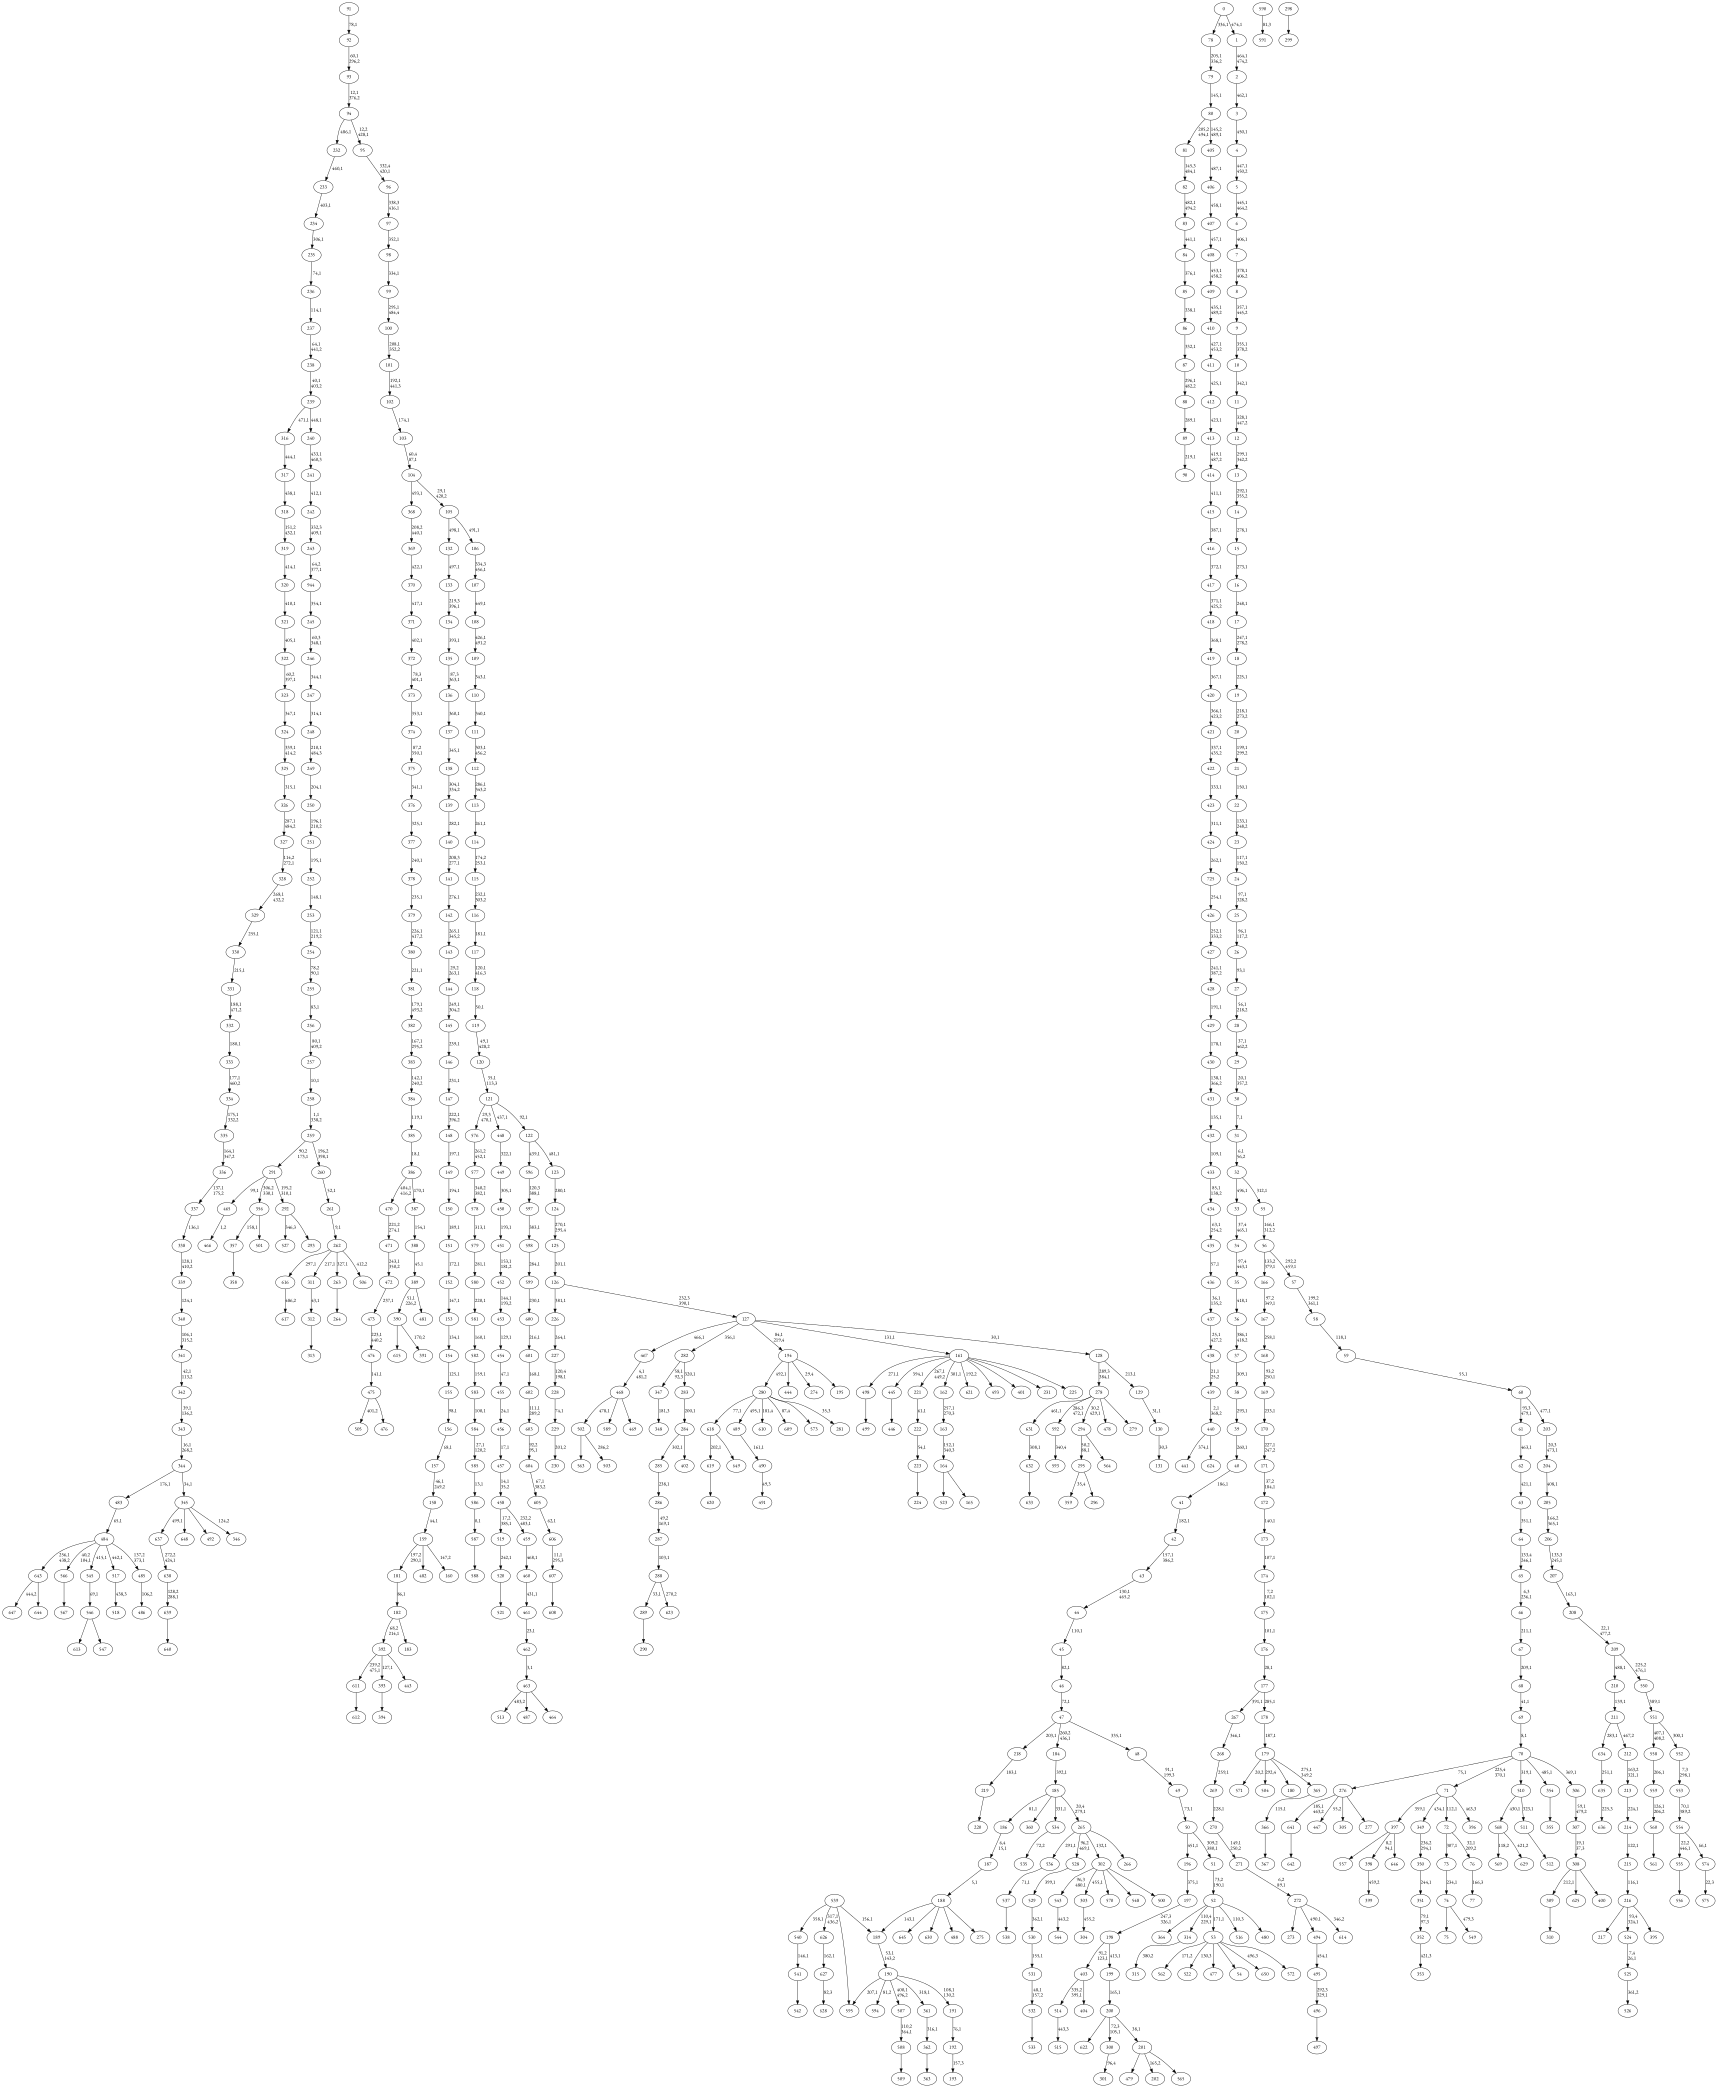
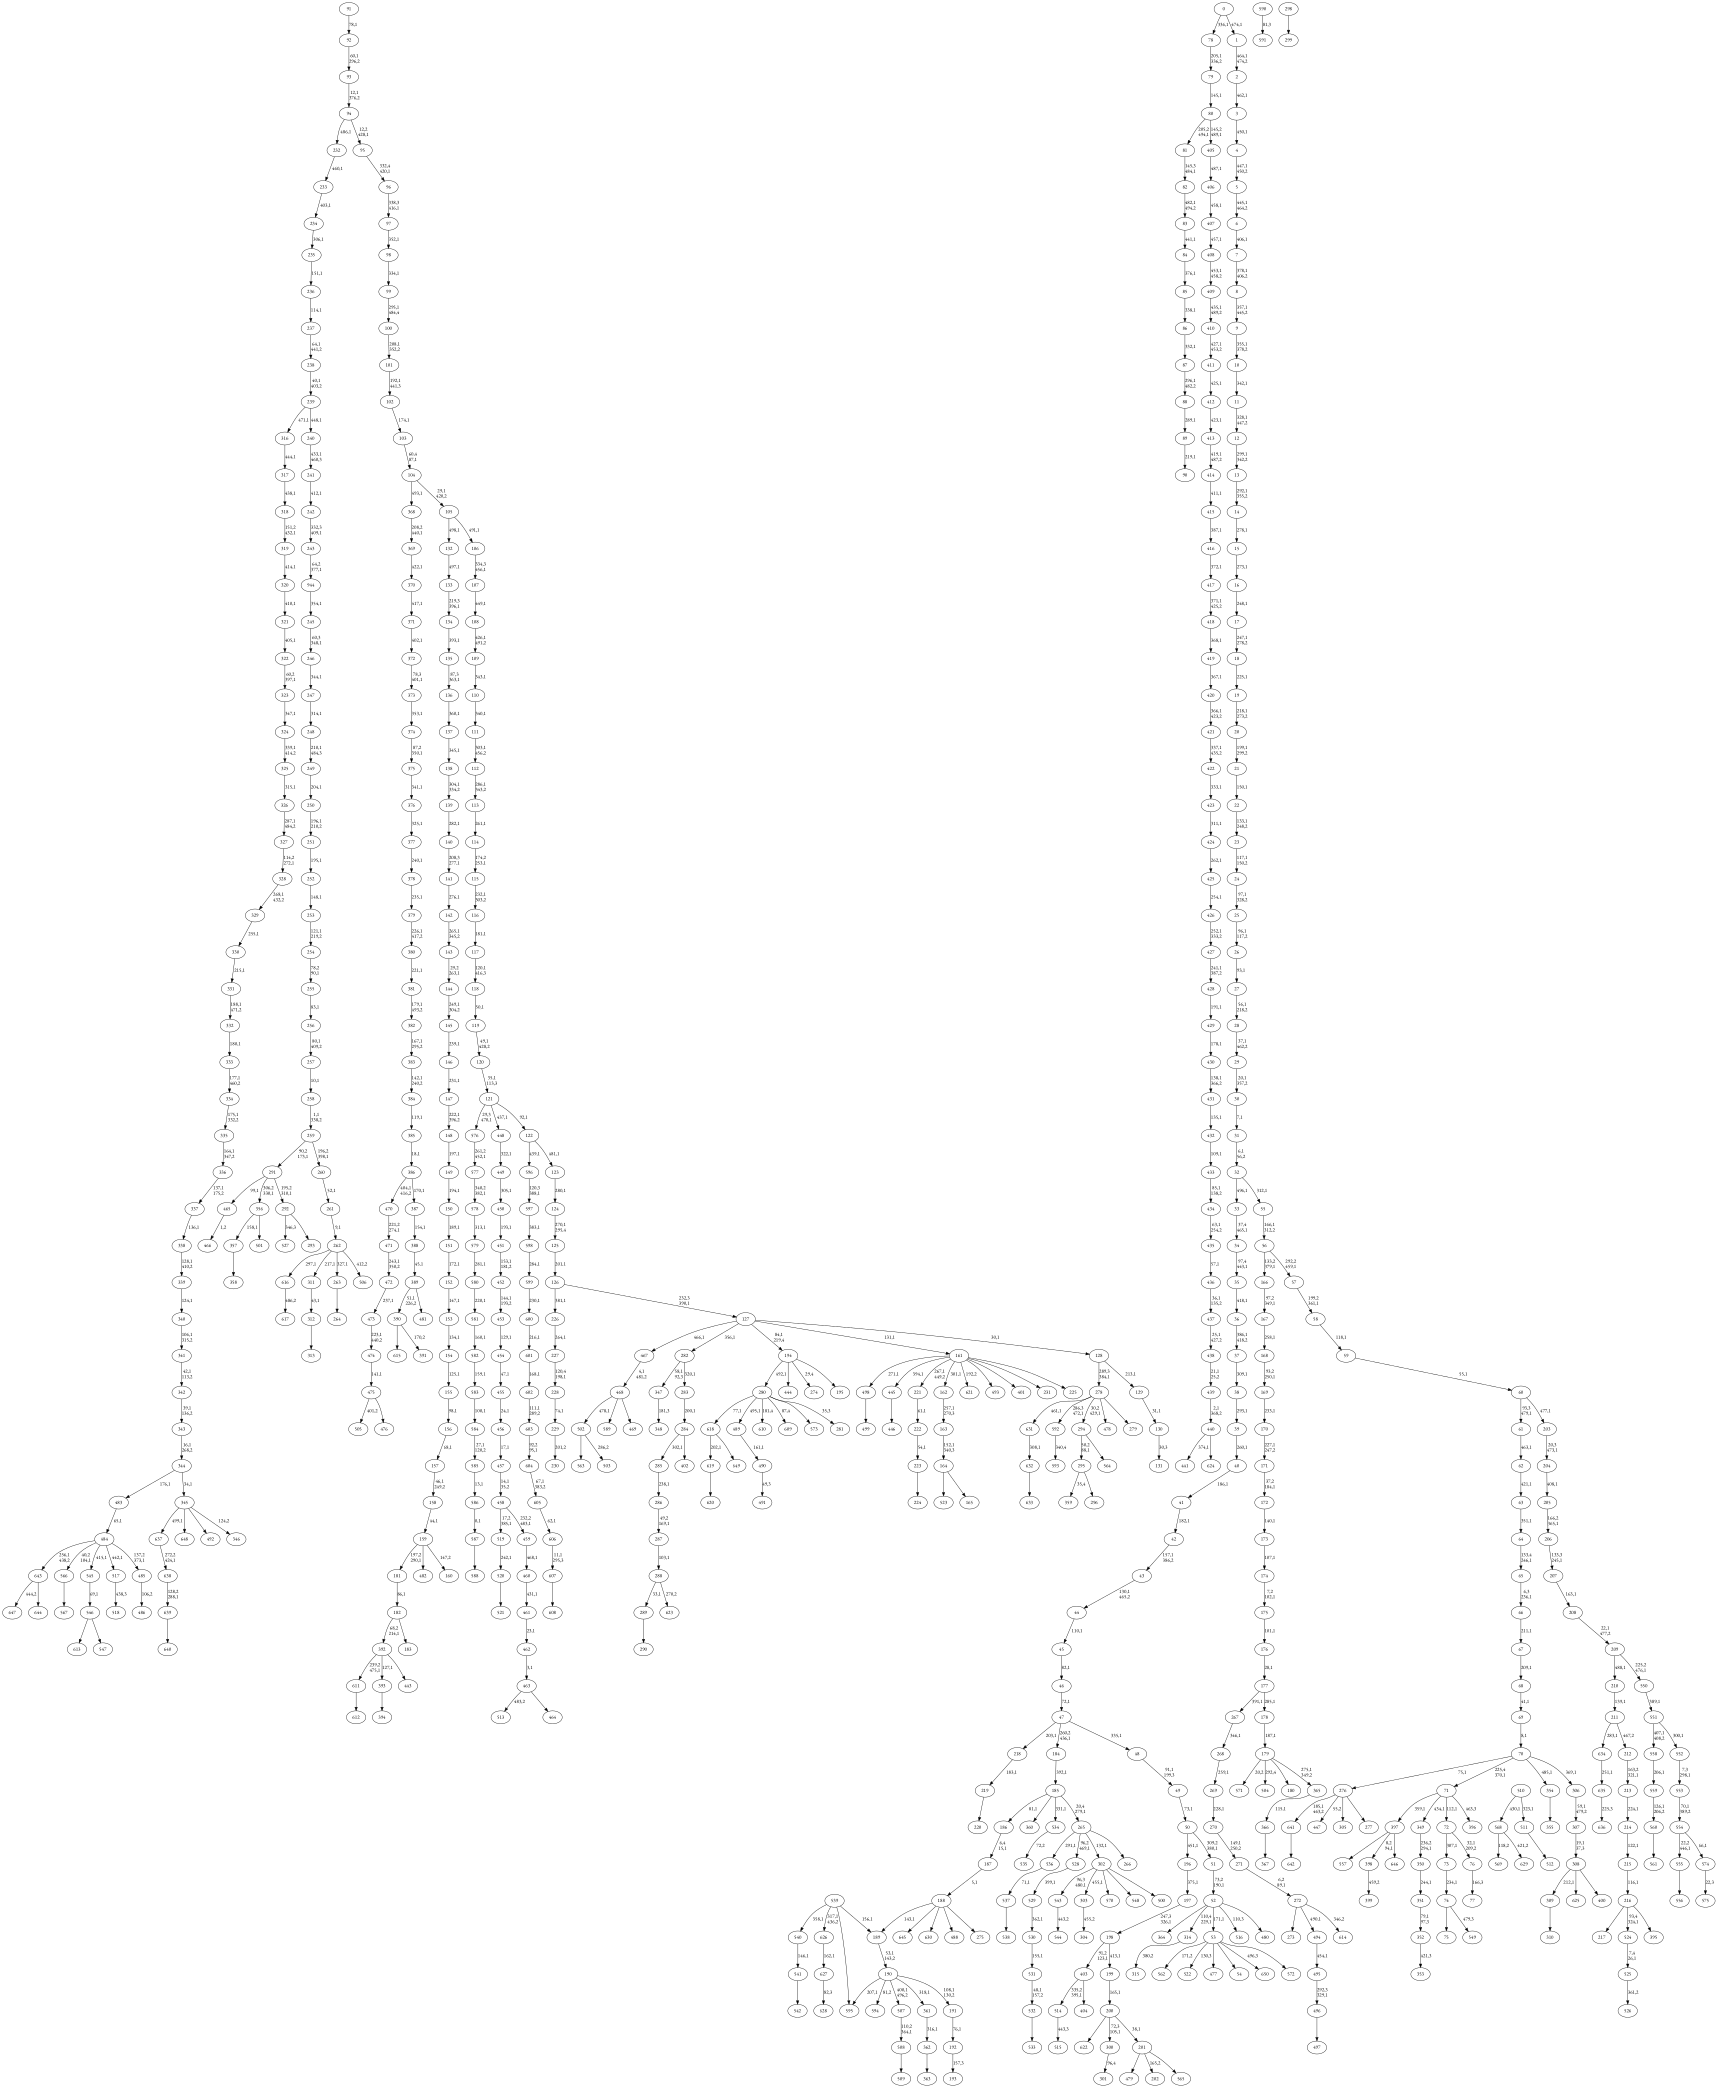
(317, 273) -> (317, 273)
(1211, 879) -> (1211, 879)
(527, 1717) -> none
(1521, 1771) -> none
